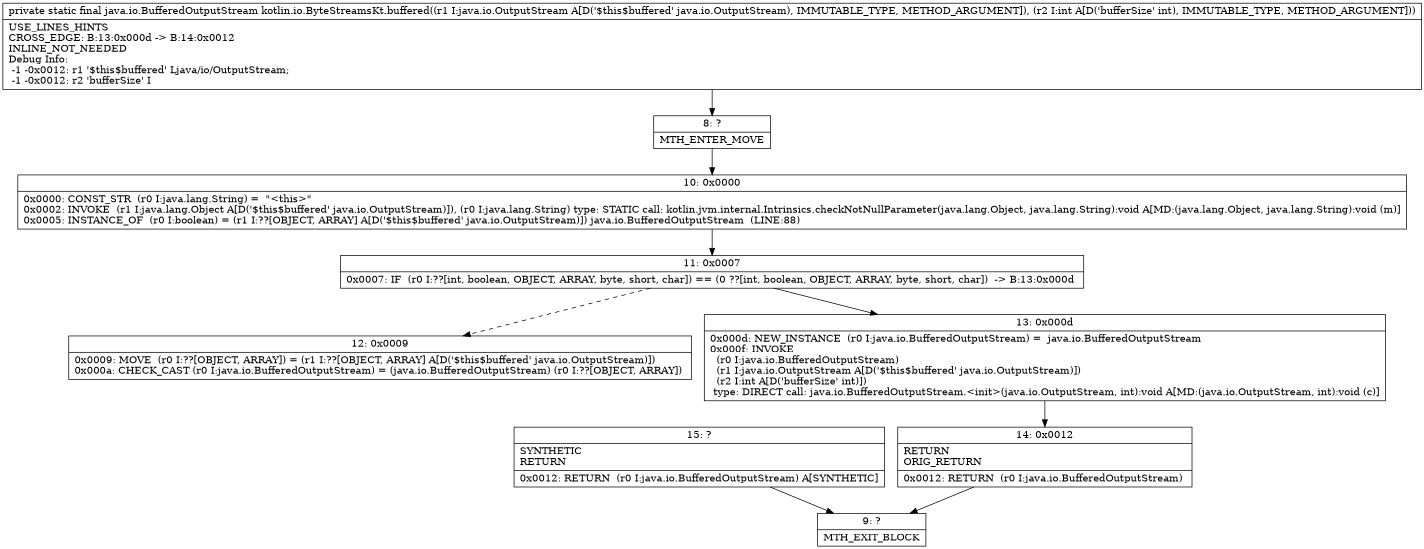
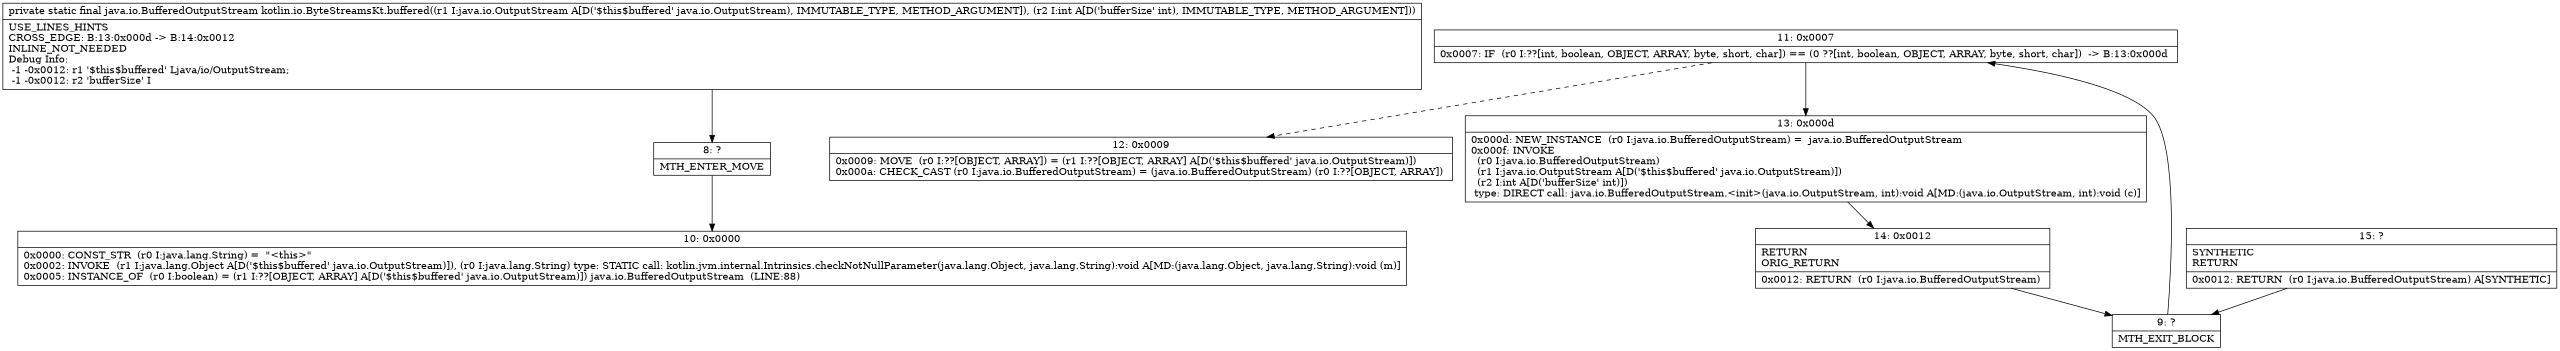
(712, 239) -> (2161, 130)
